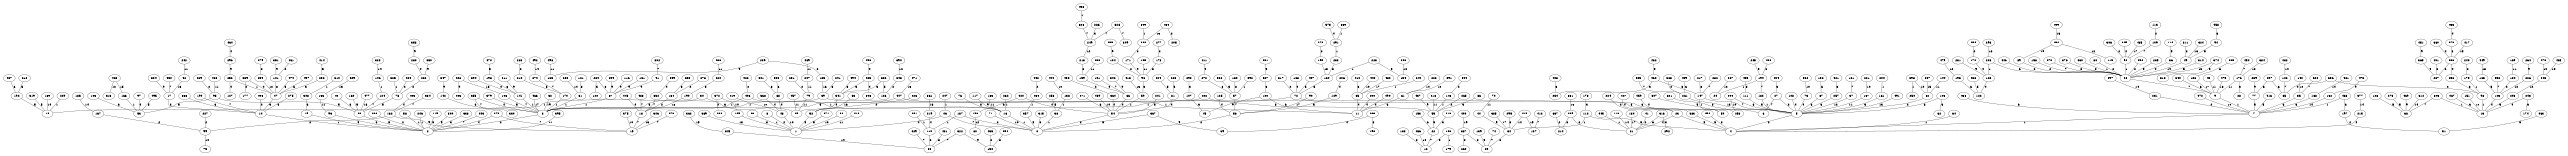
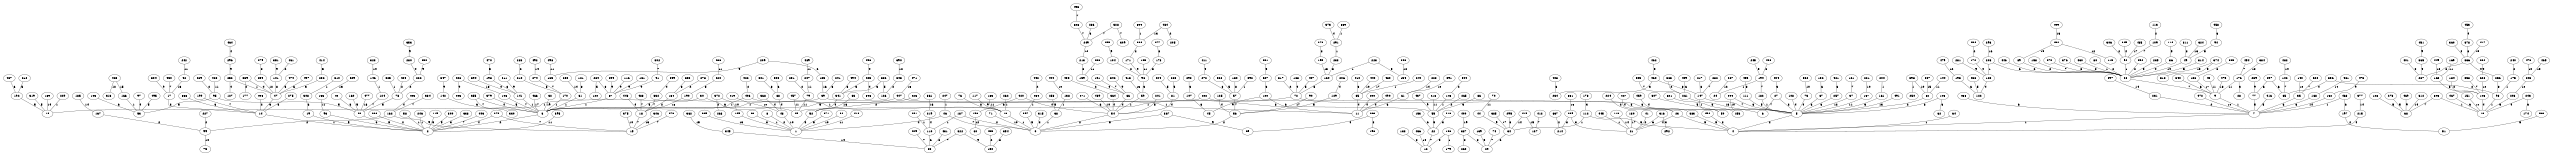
(2513, 69) -> (2447, 71)
